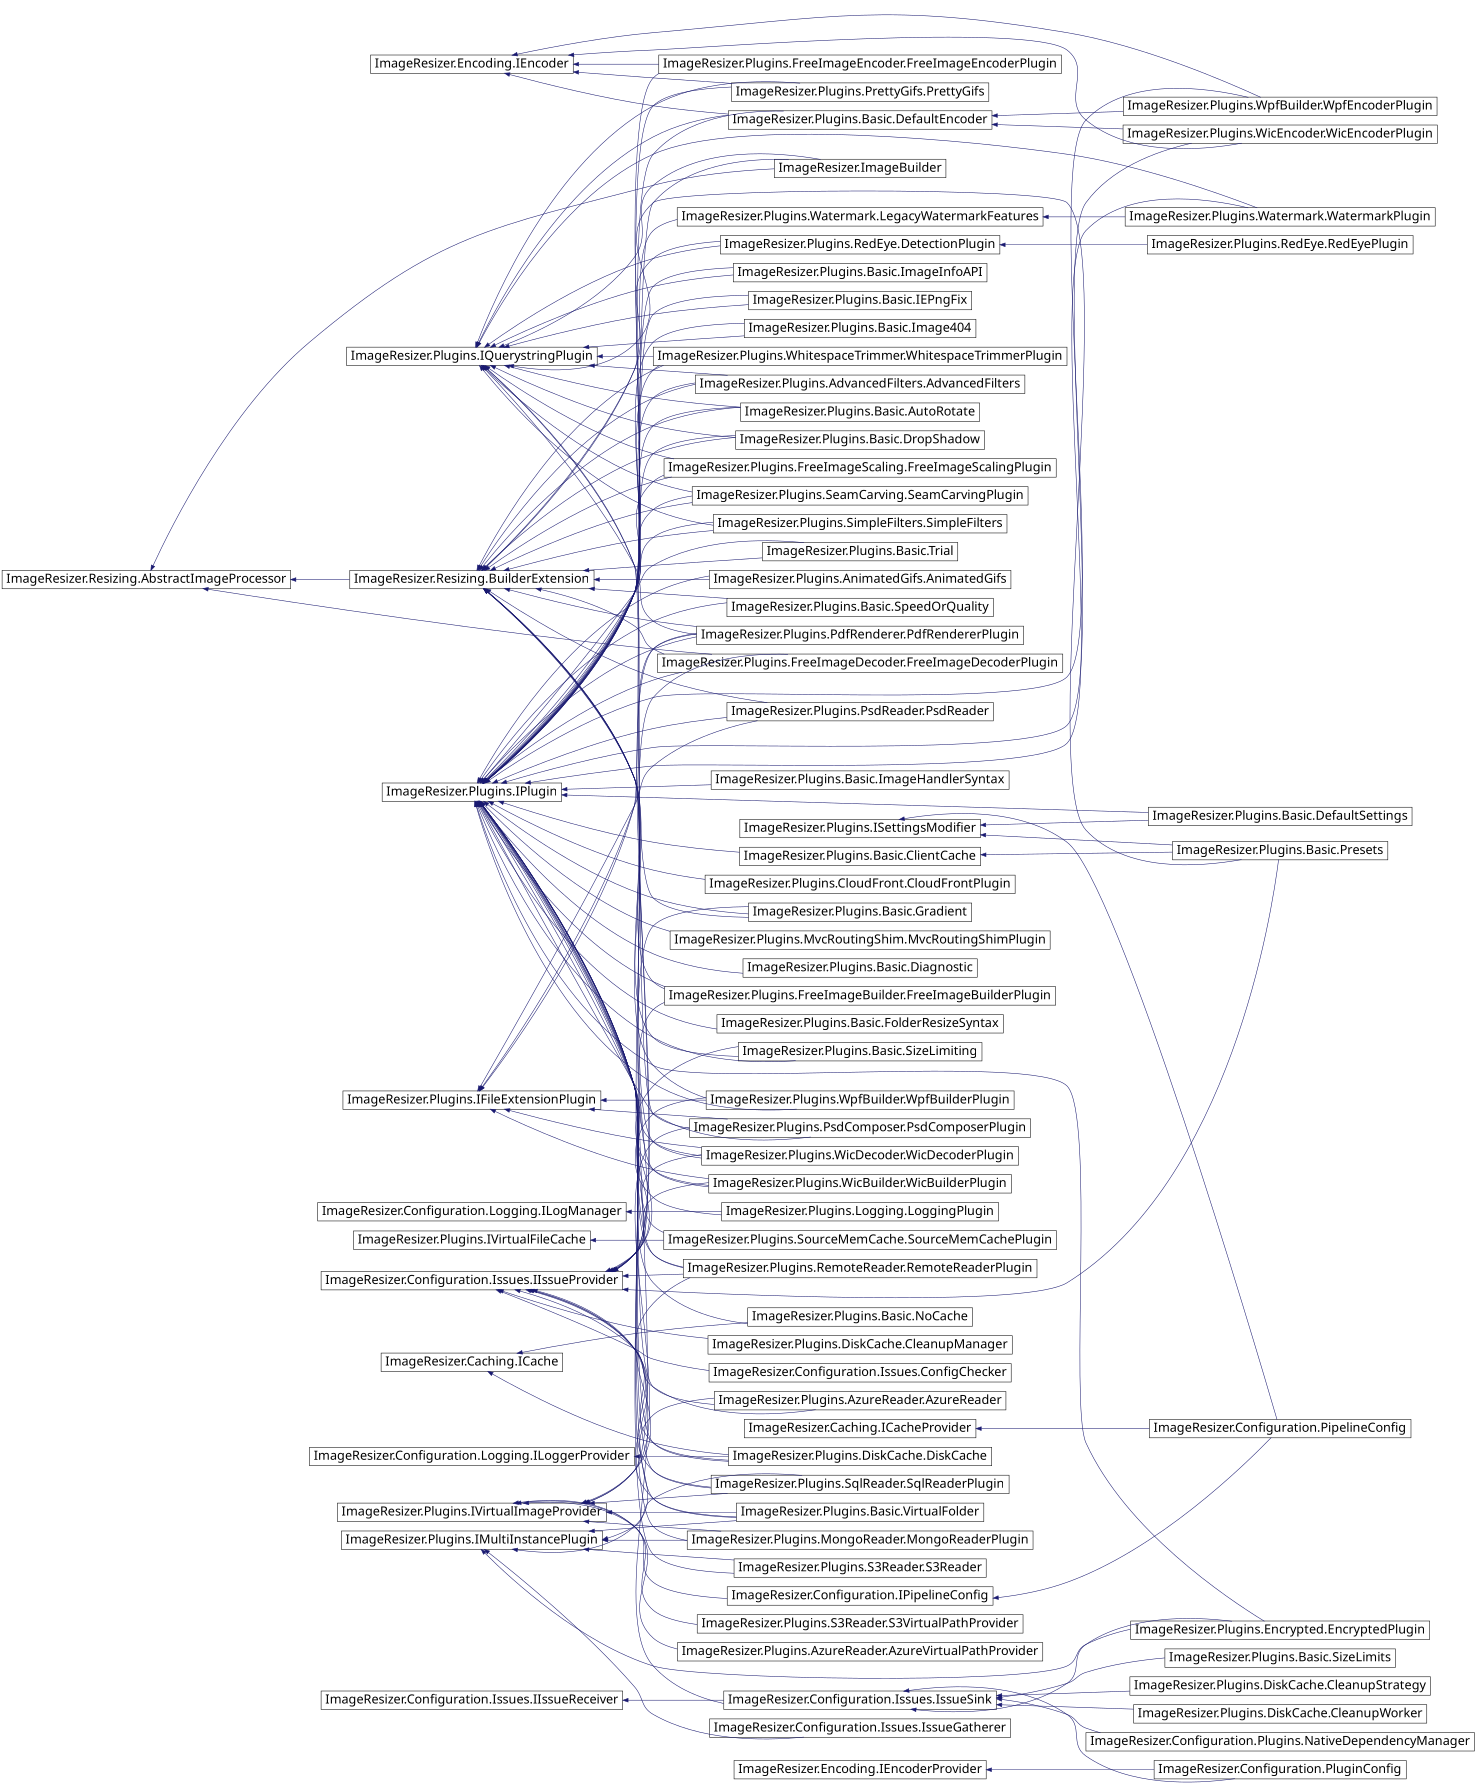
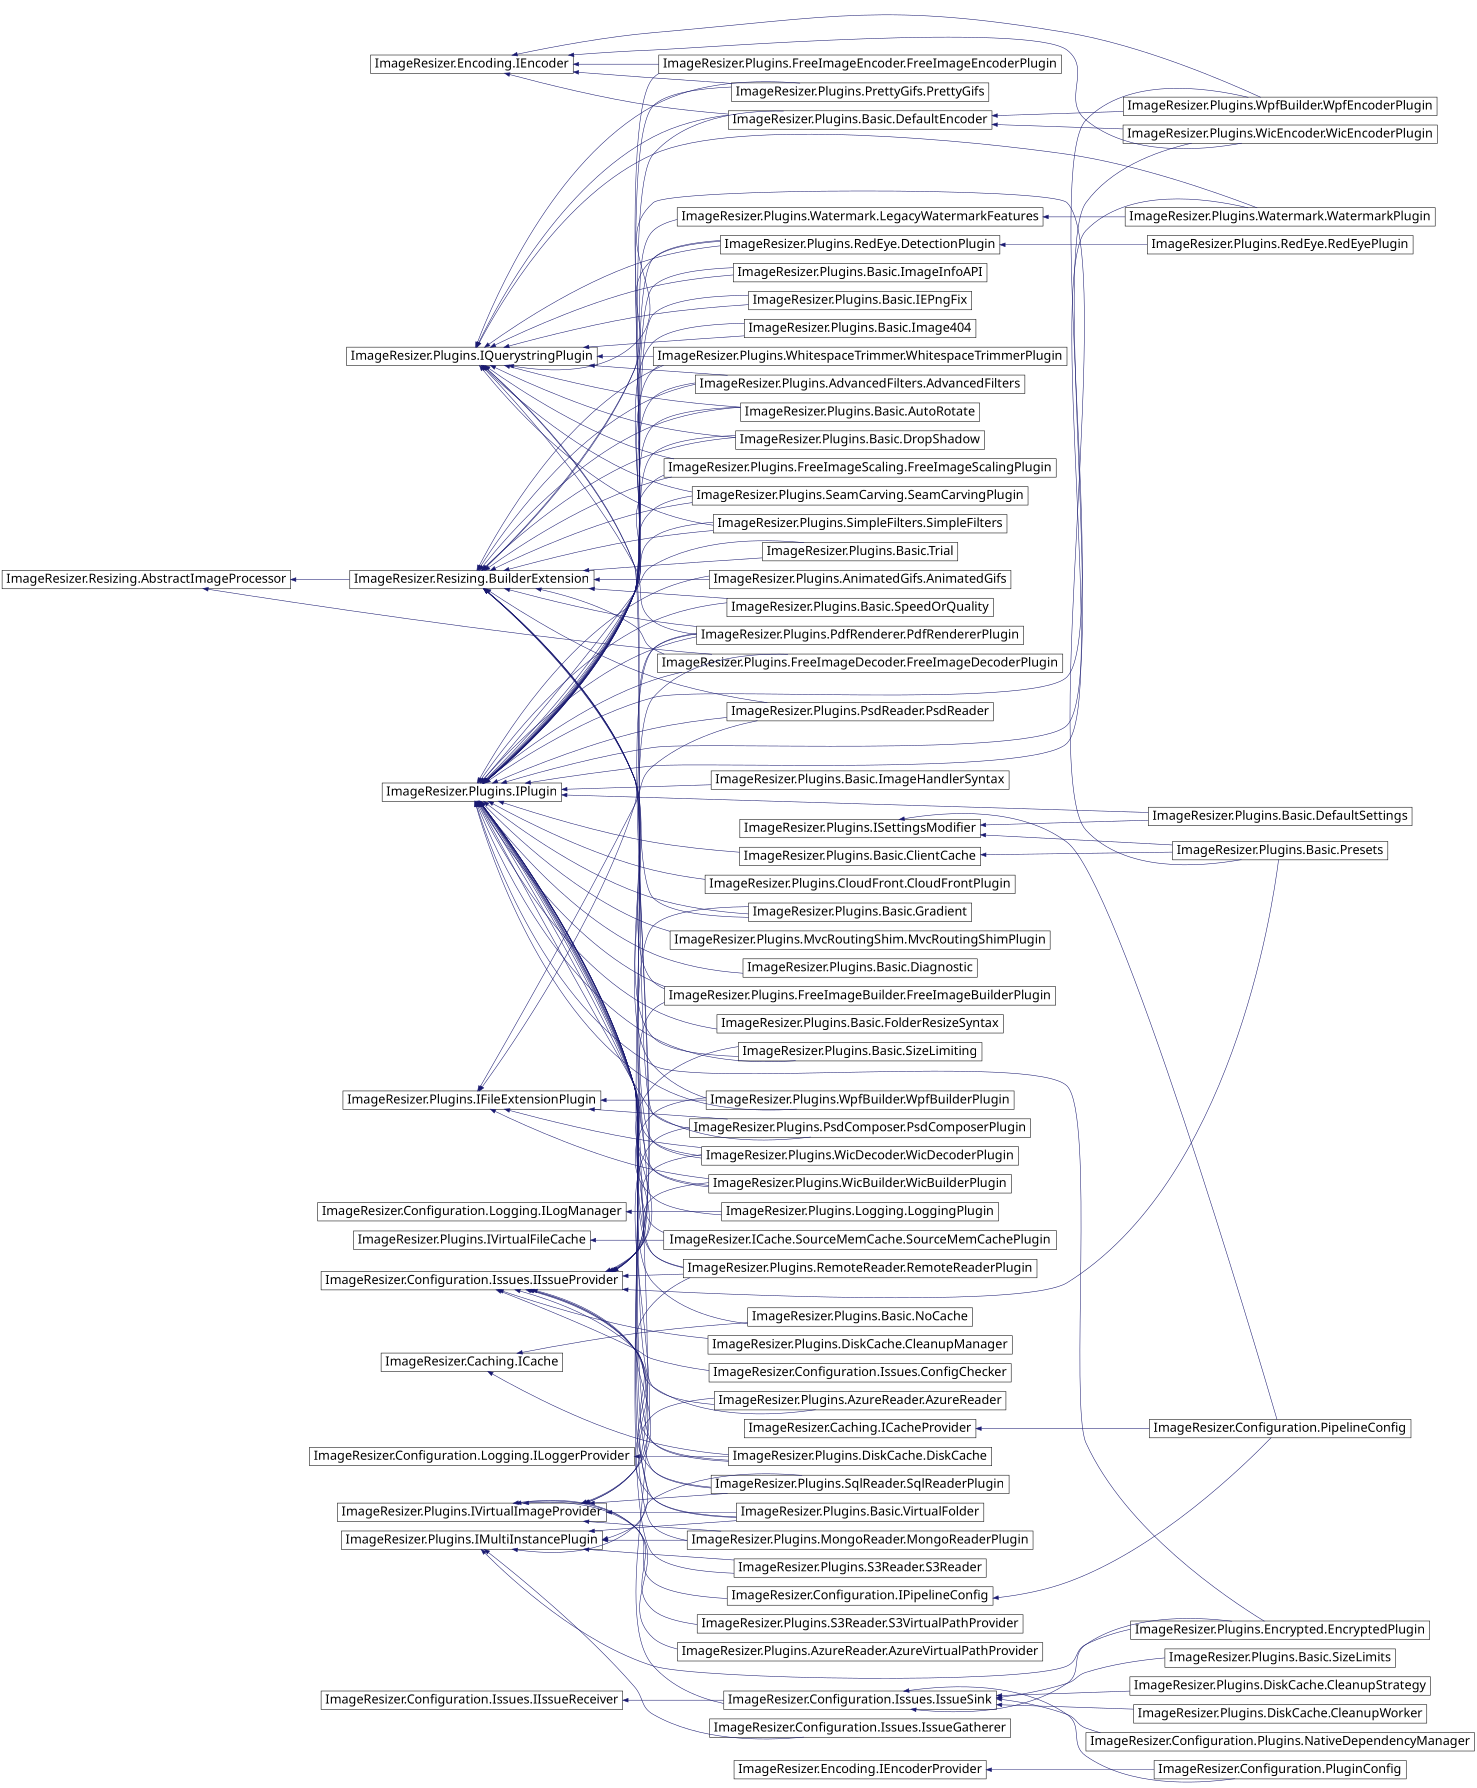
(860, 168) -> none
none -> (639, 510)
(860, 1240) -> (860, 1240)
